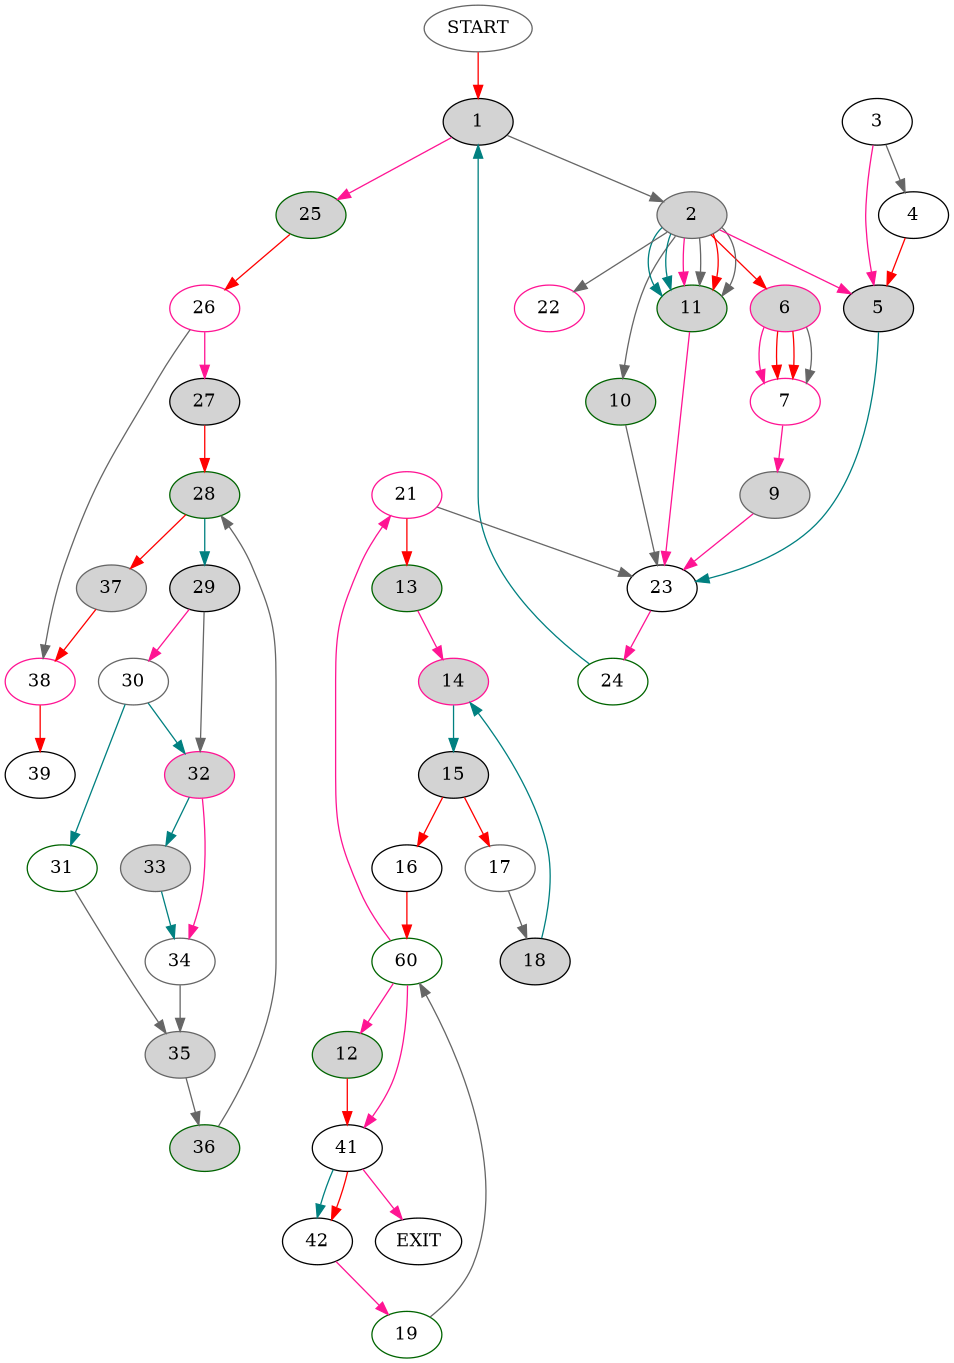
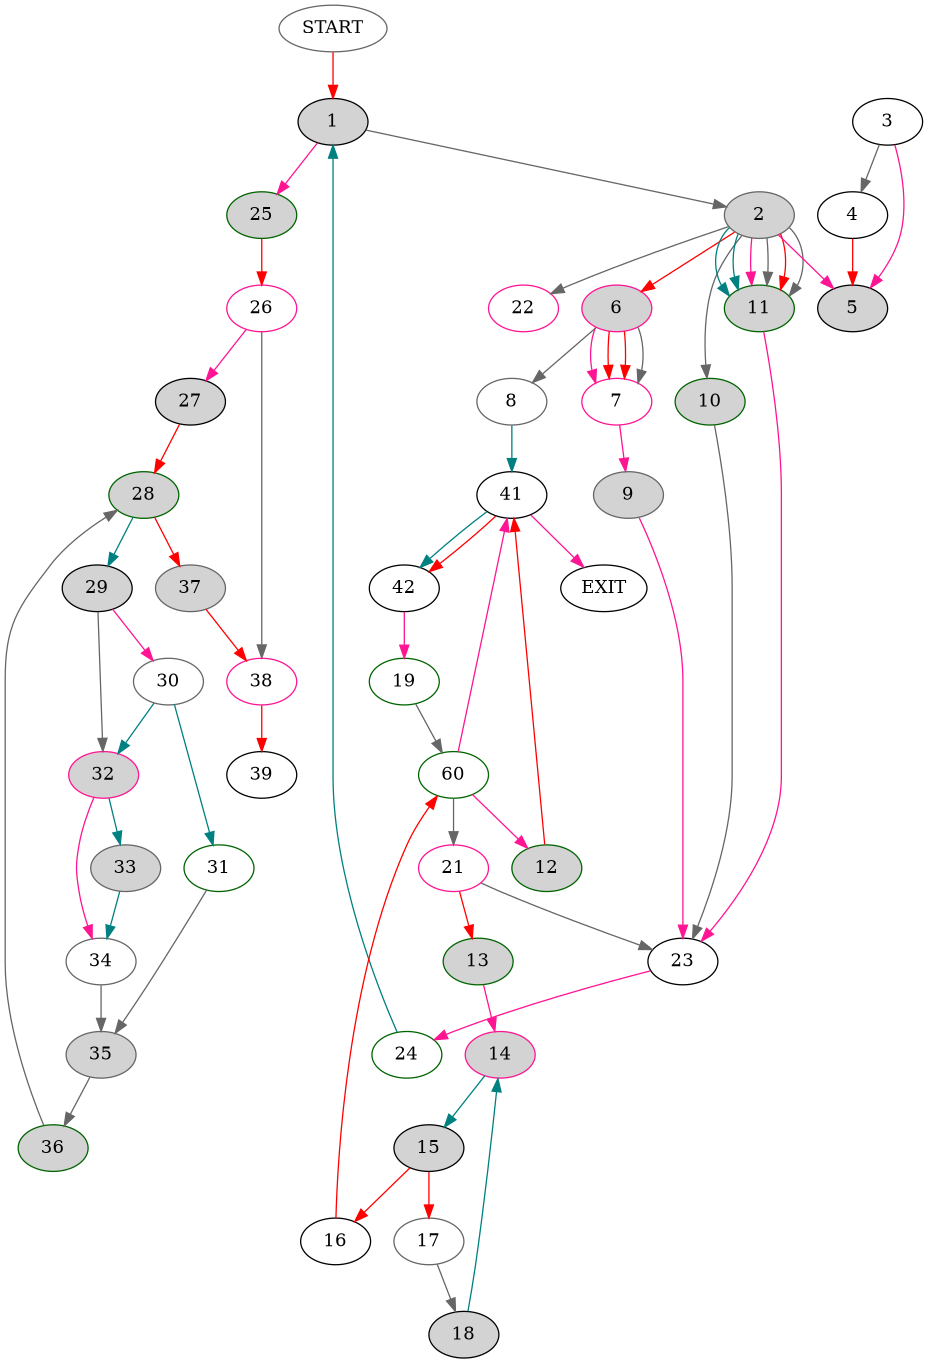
none -> (512, 402)
(841, 490) -> none
(336, 735) -> (454, 815)
